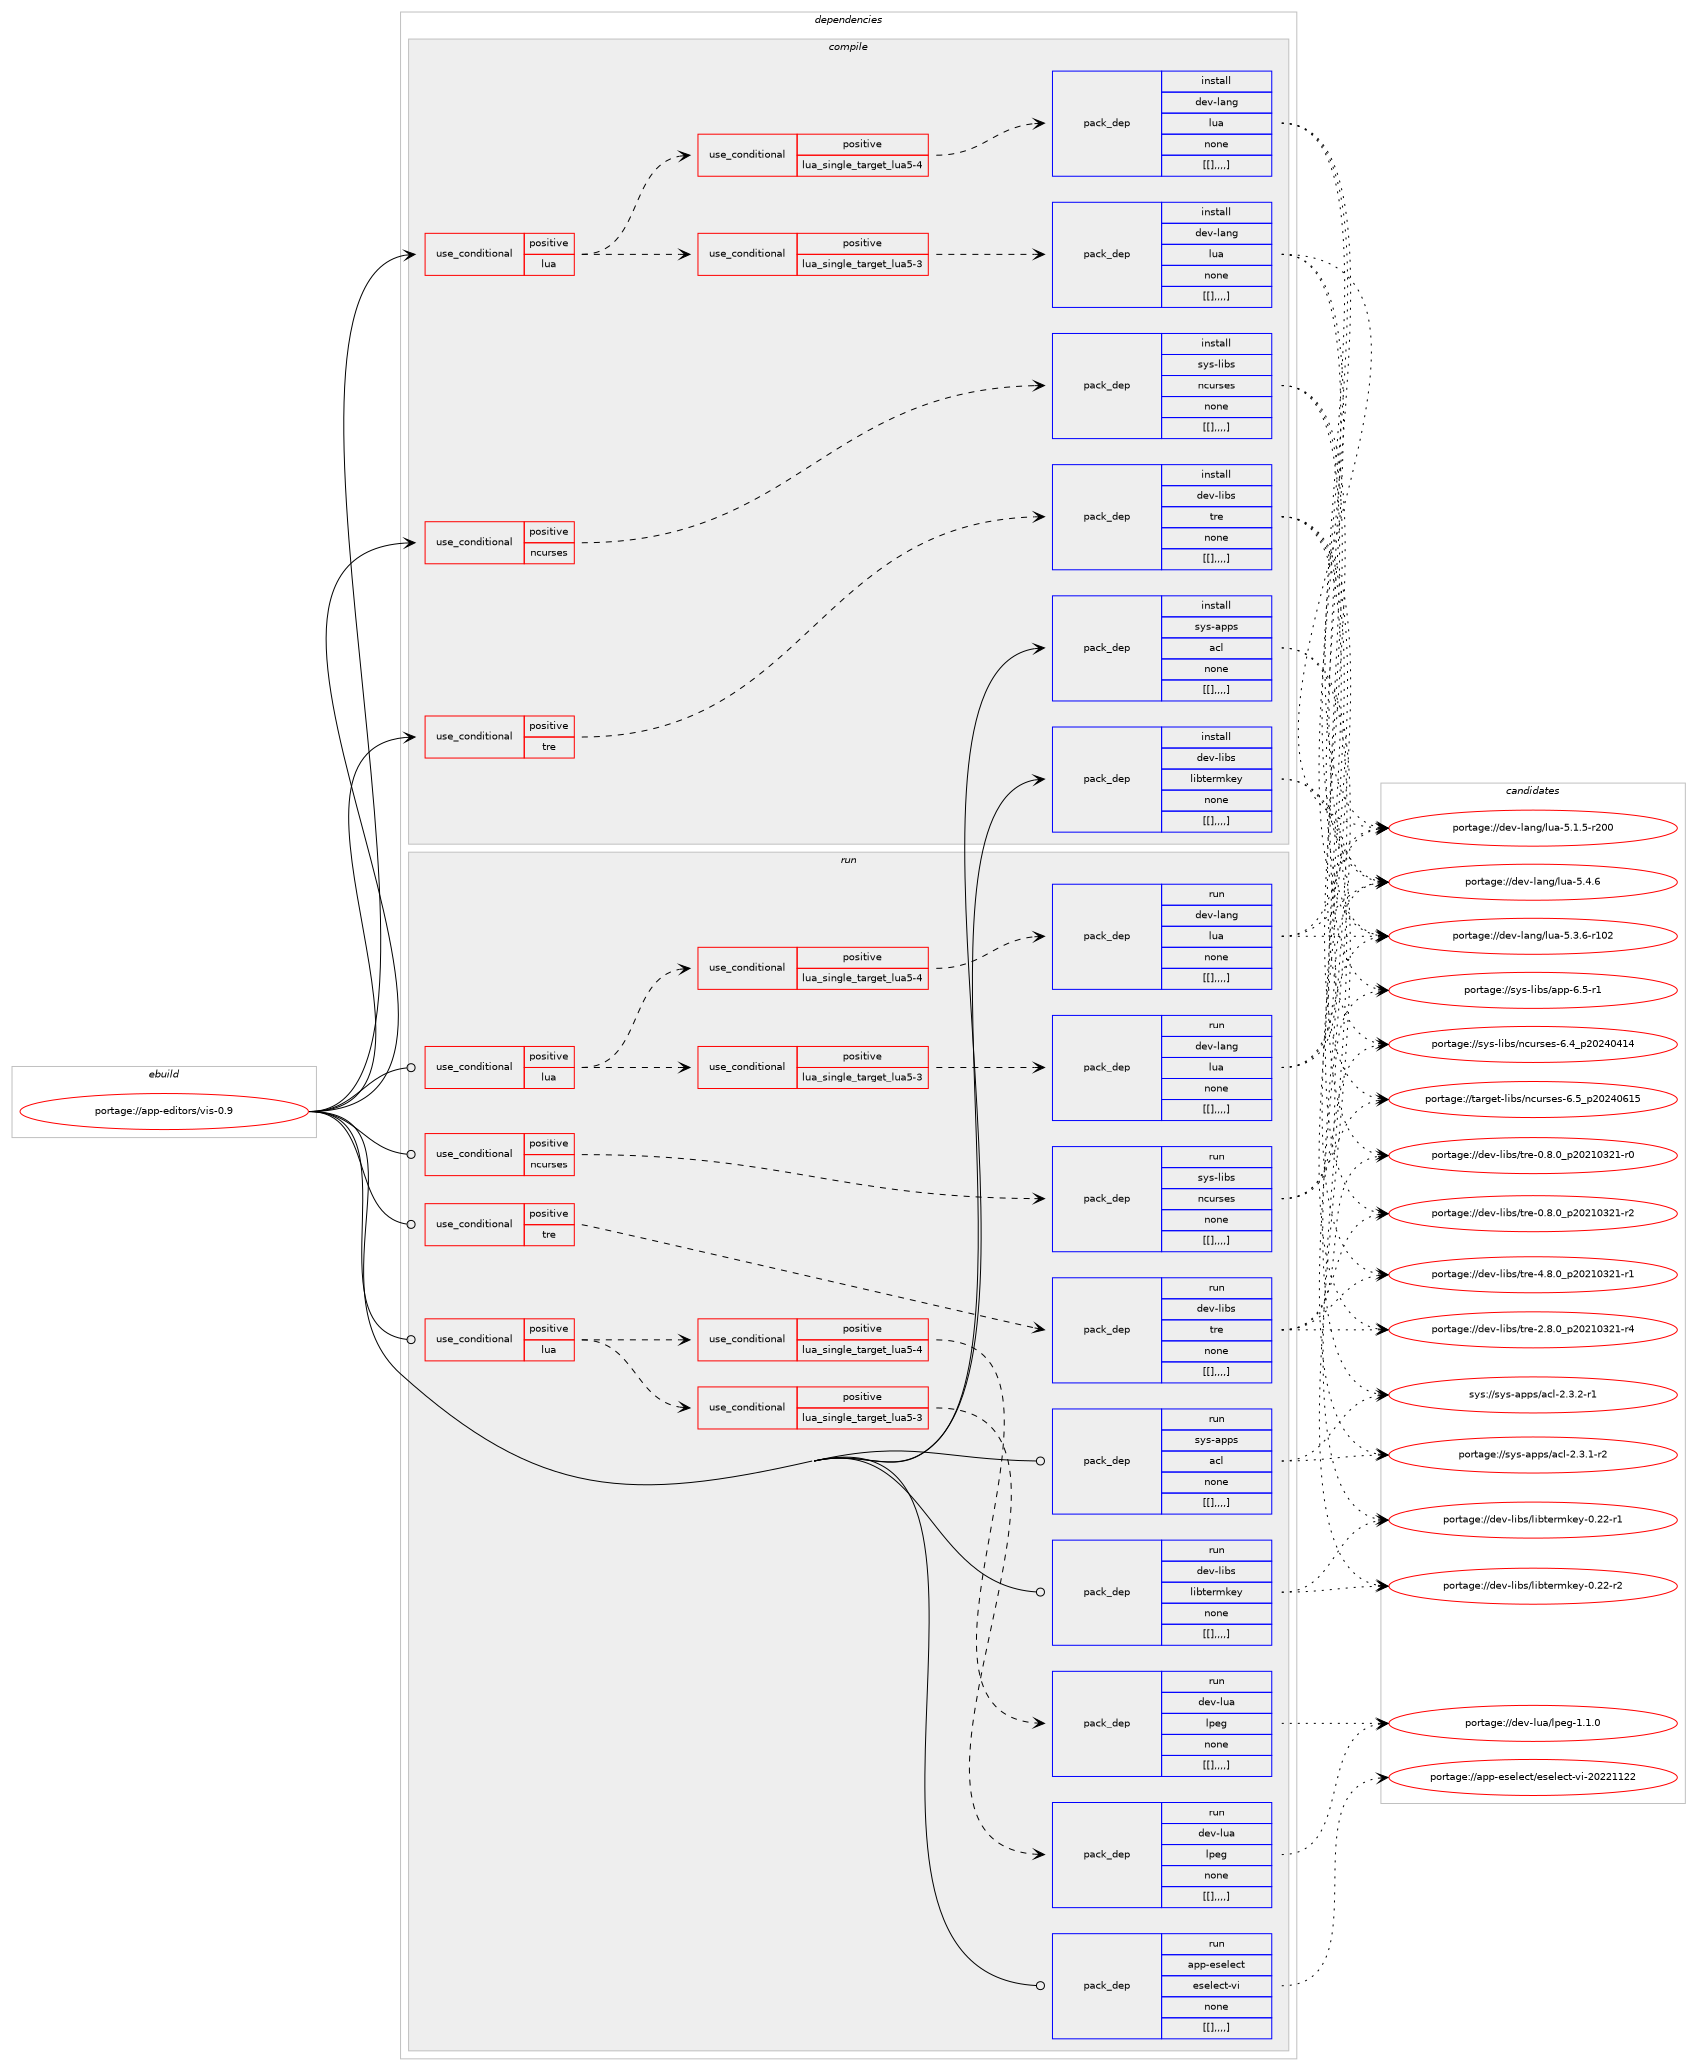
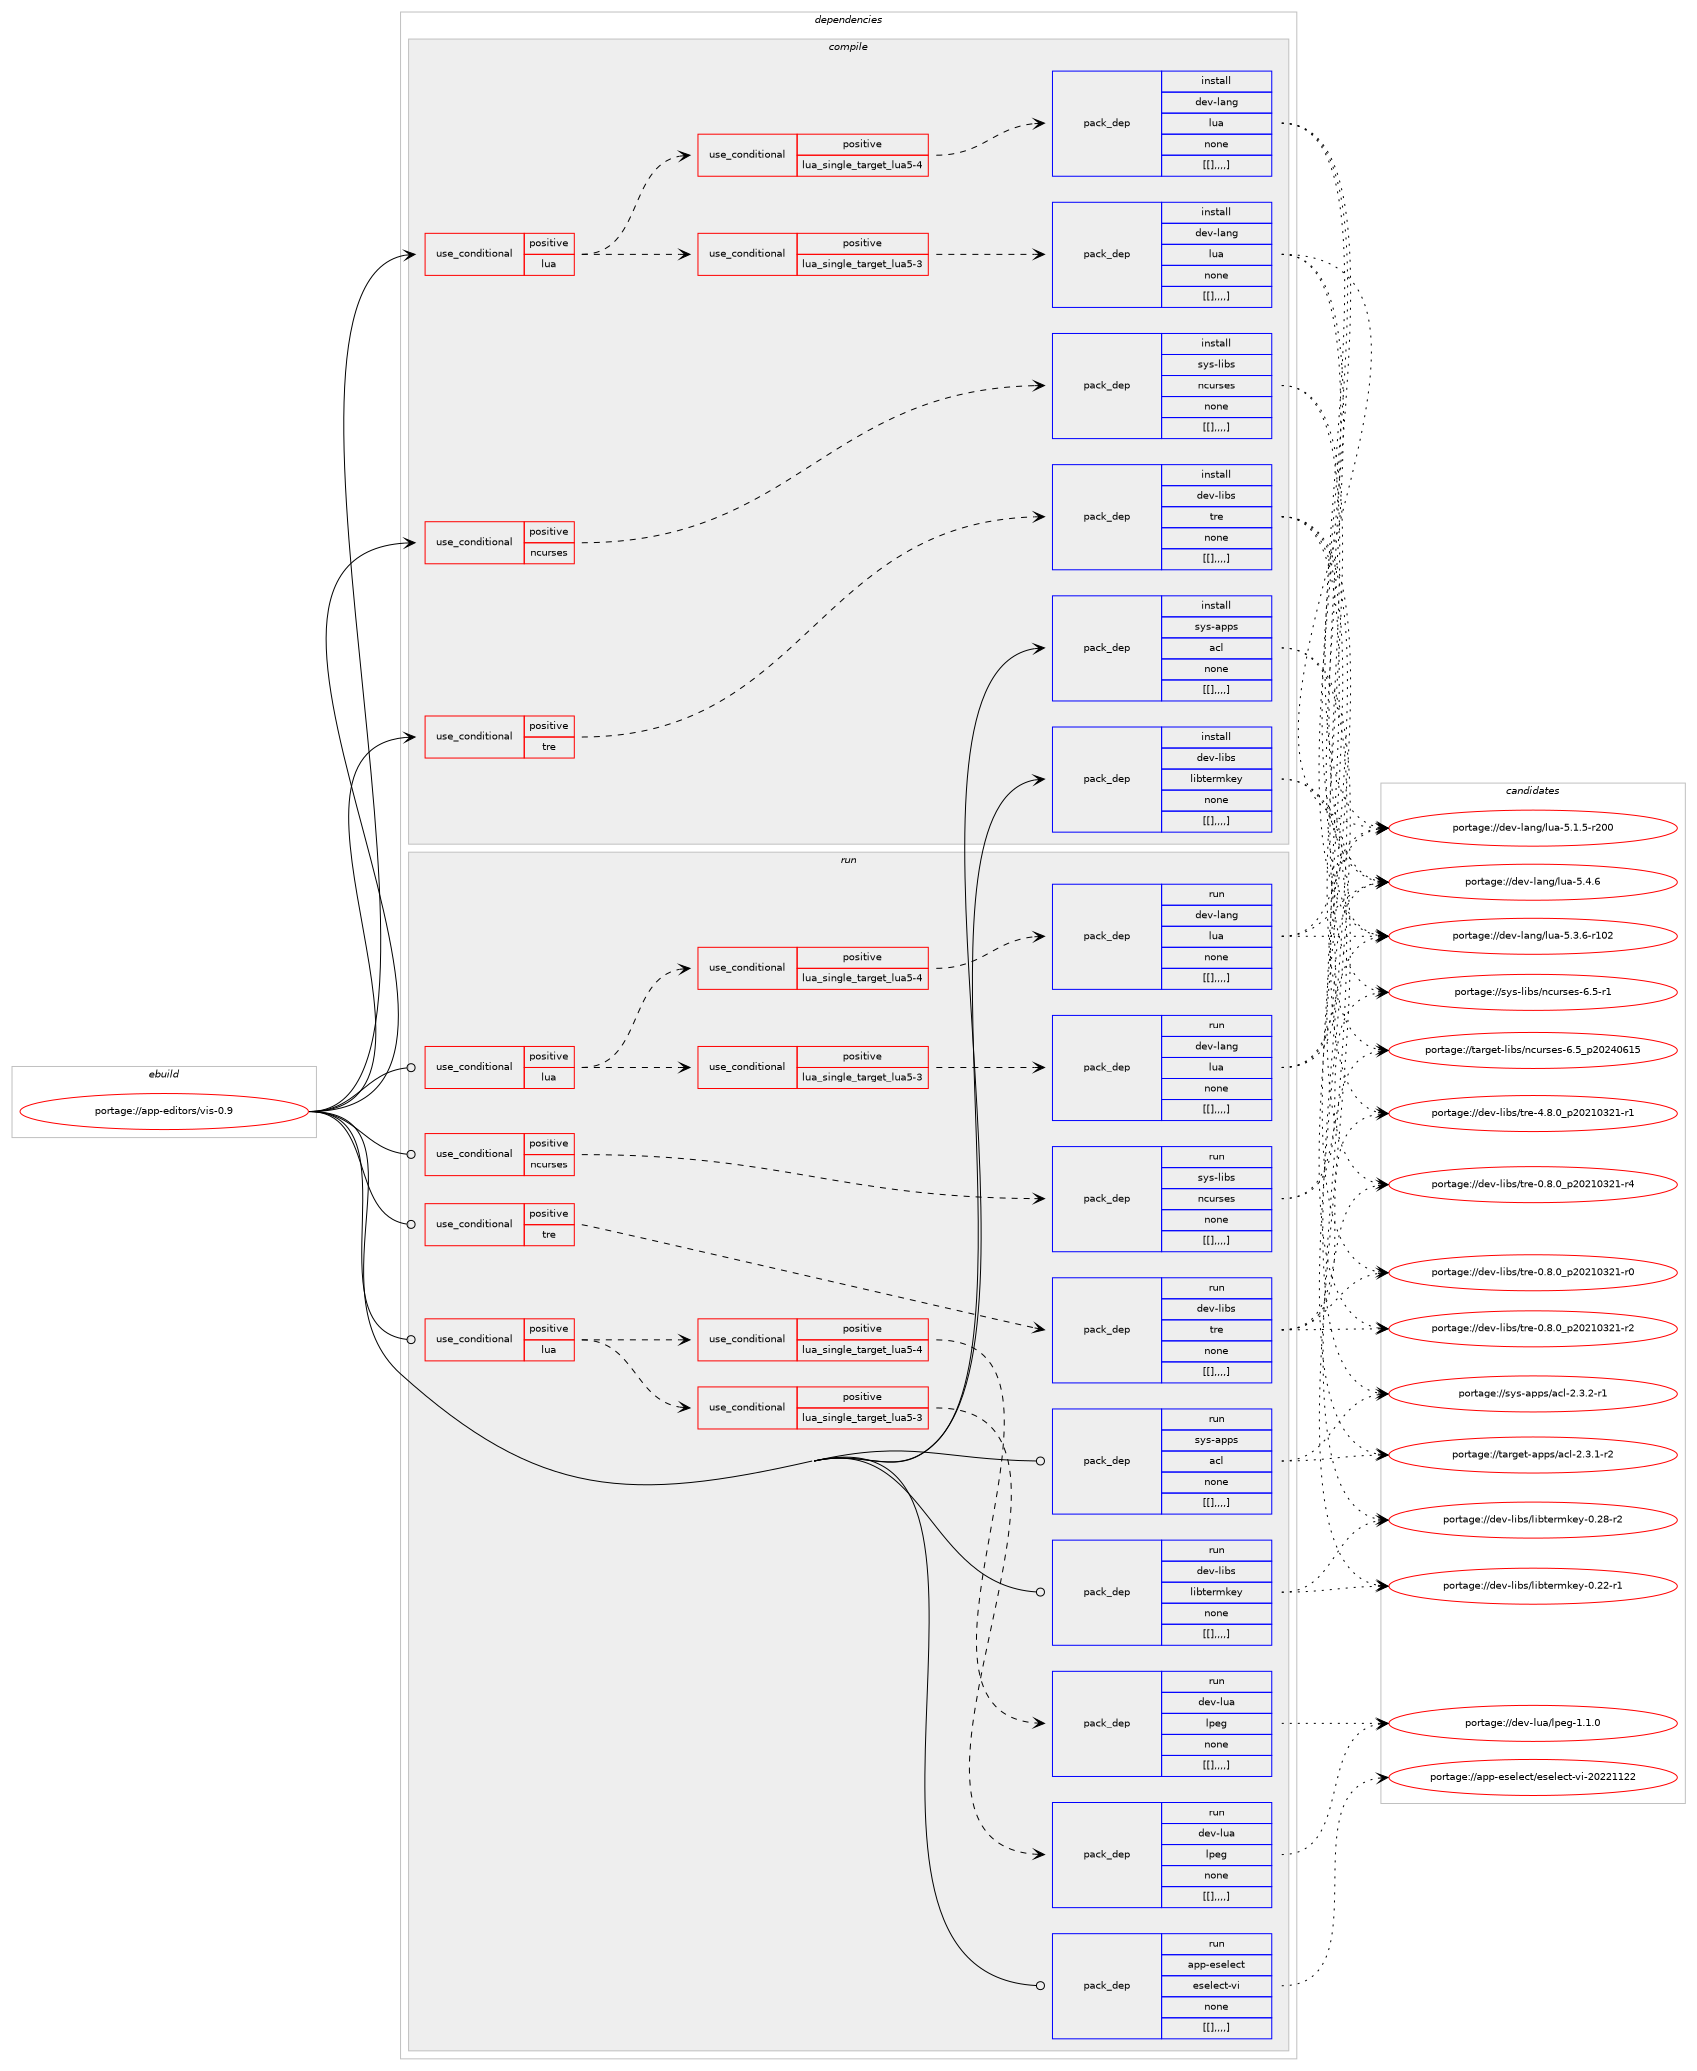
(1533, 990) -> (1533, 992)
(1533, 1044) -> none
(1533, 1330) -> (1533, 1185)
(1533, 1395) -> (1533, 1394)
(1533, 1455) -> (1533, 1455)
(1533, 1586) -> (1533, 1520)
